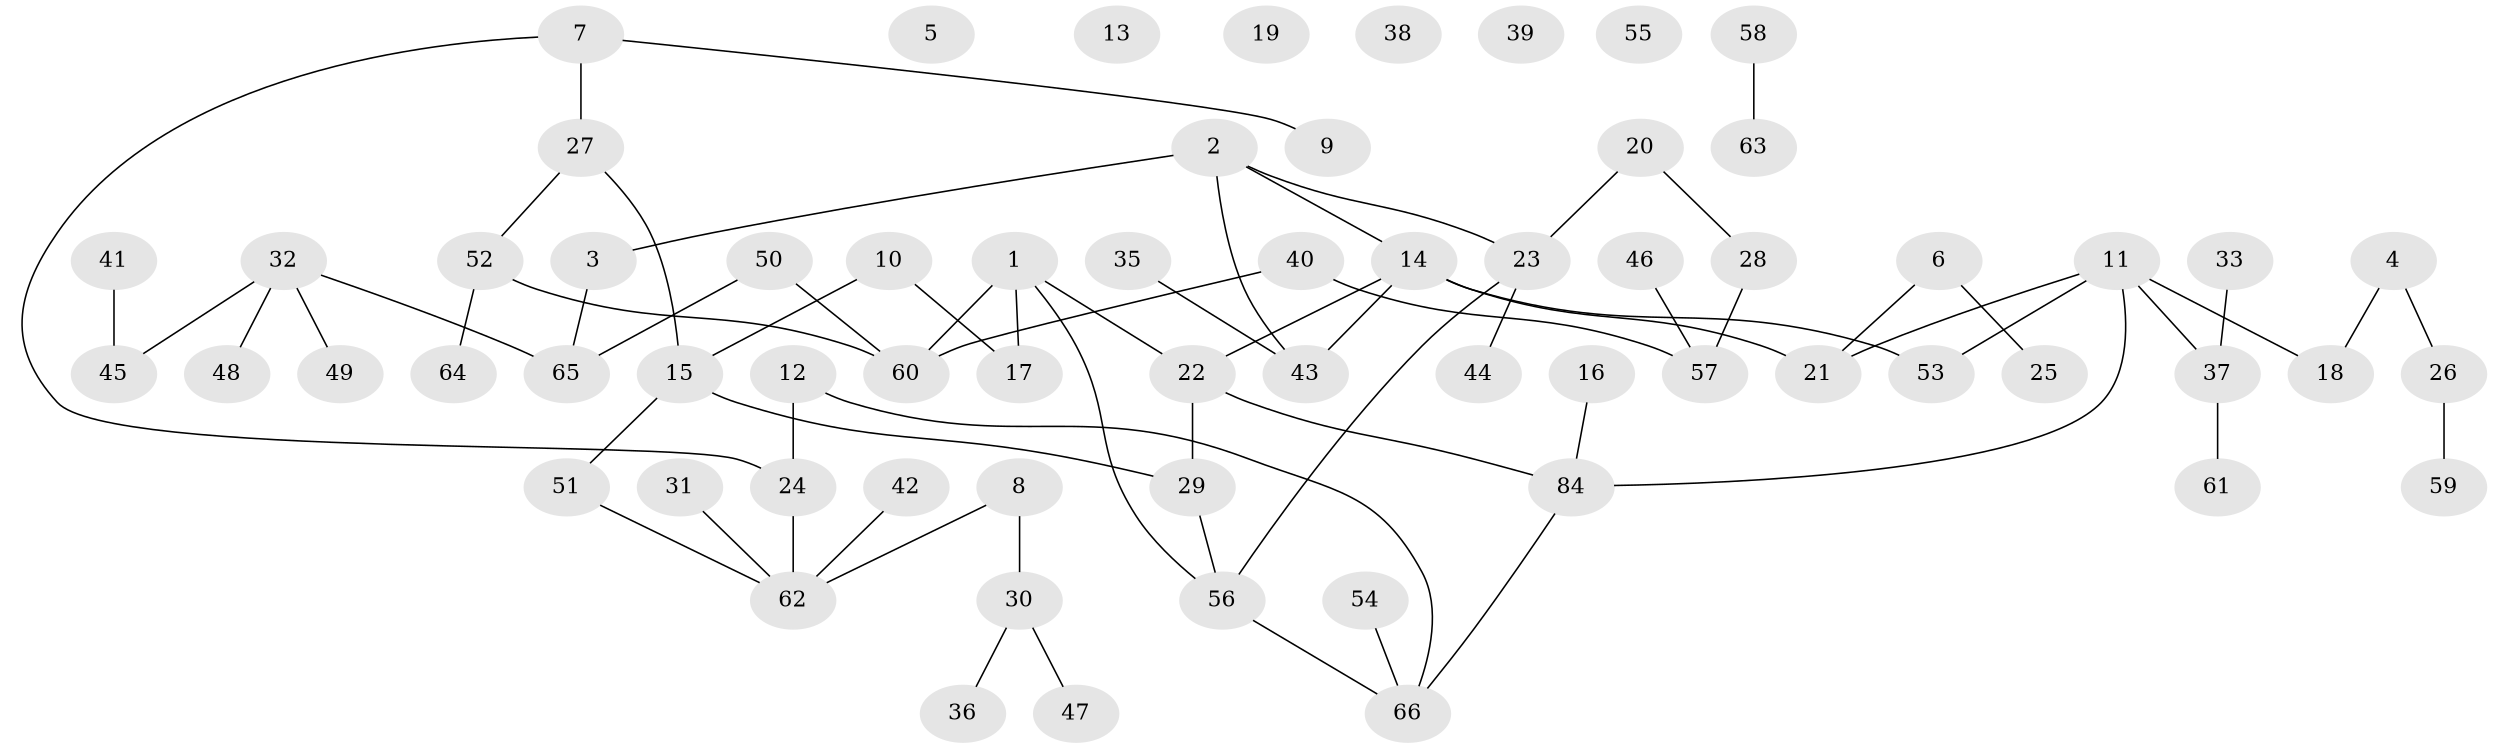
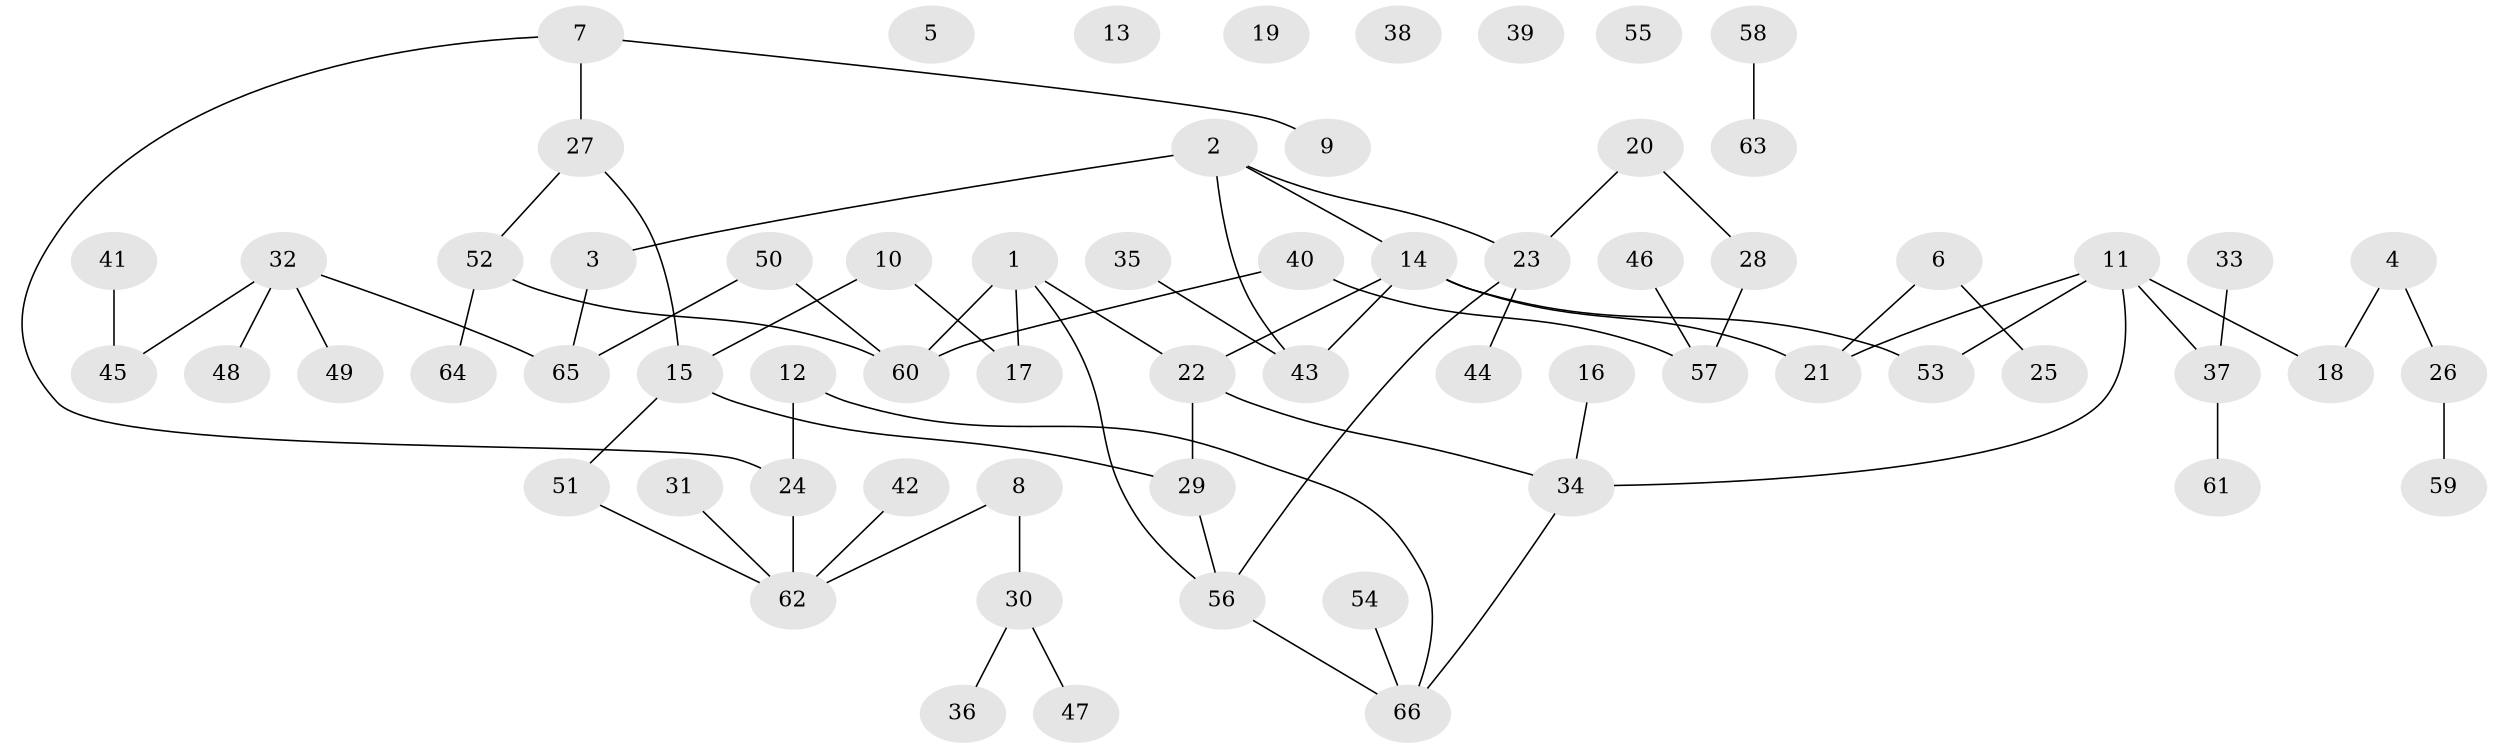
(1571, 487) -> (1571, 487)
